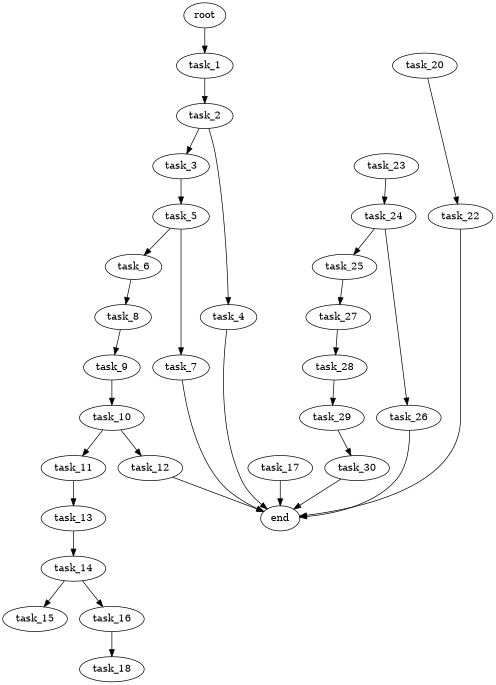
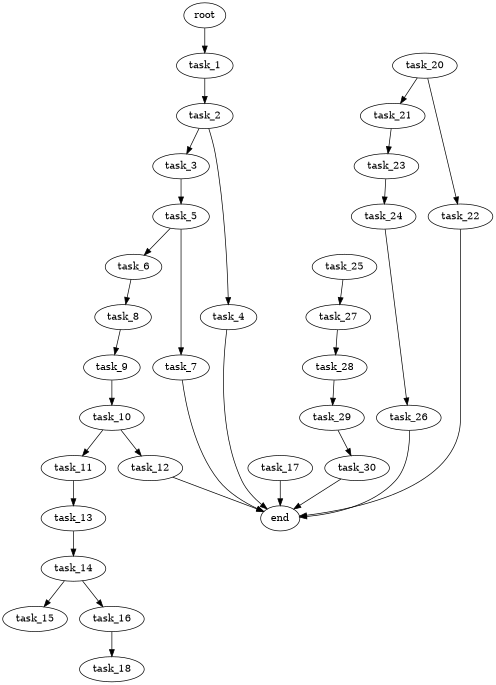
none -> (393, 116)
(366, 239) -> none
